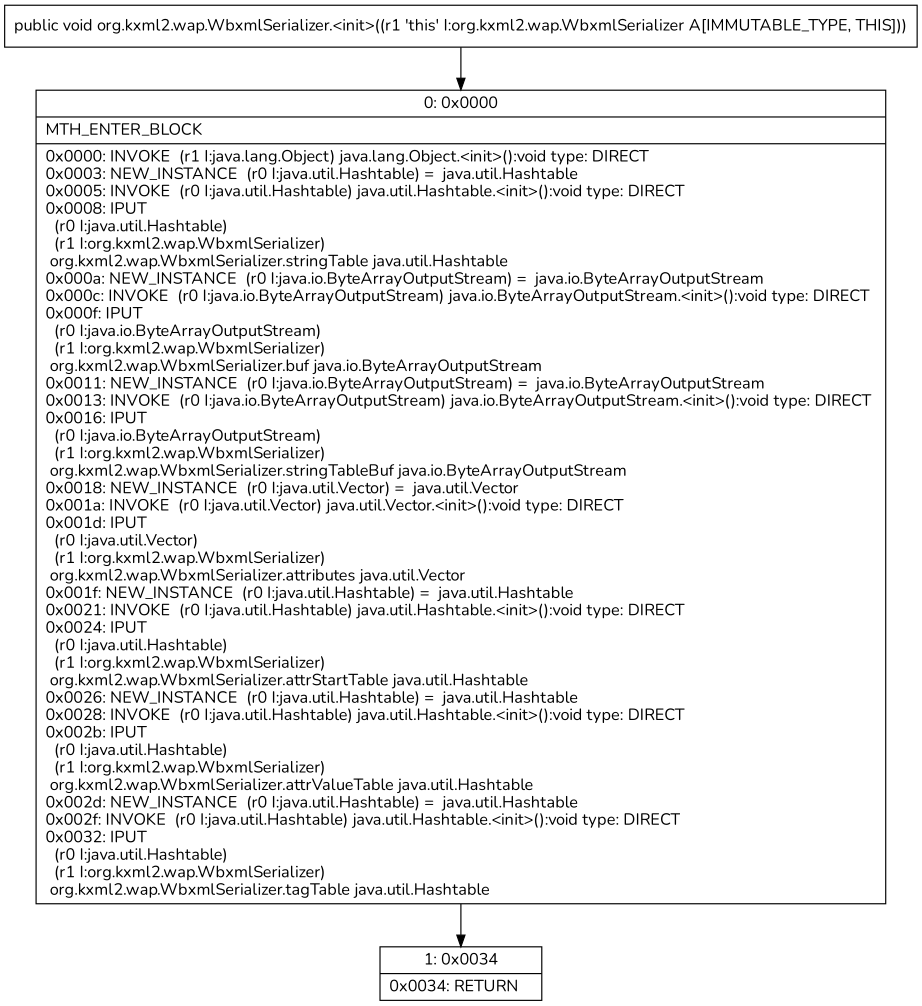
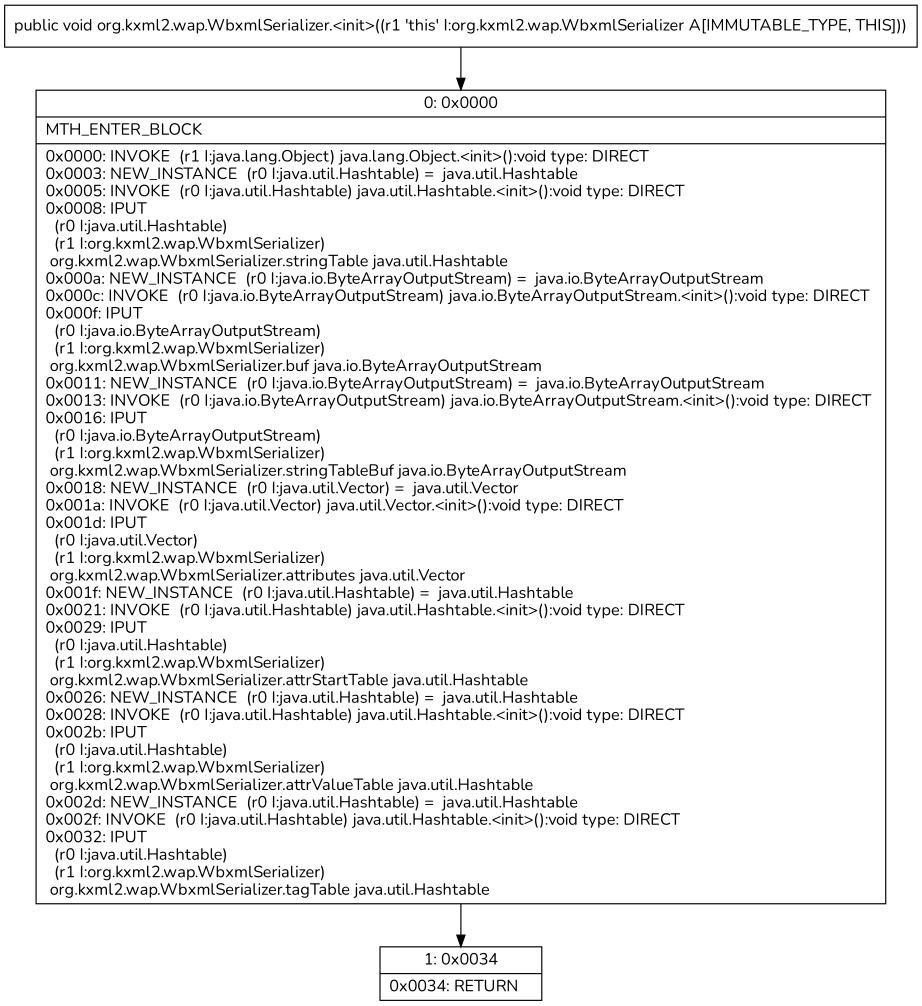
(101, 628) -> (101, 628)
